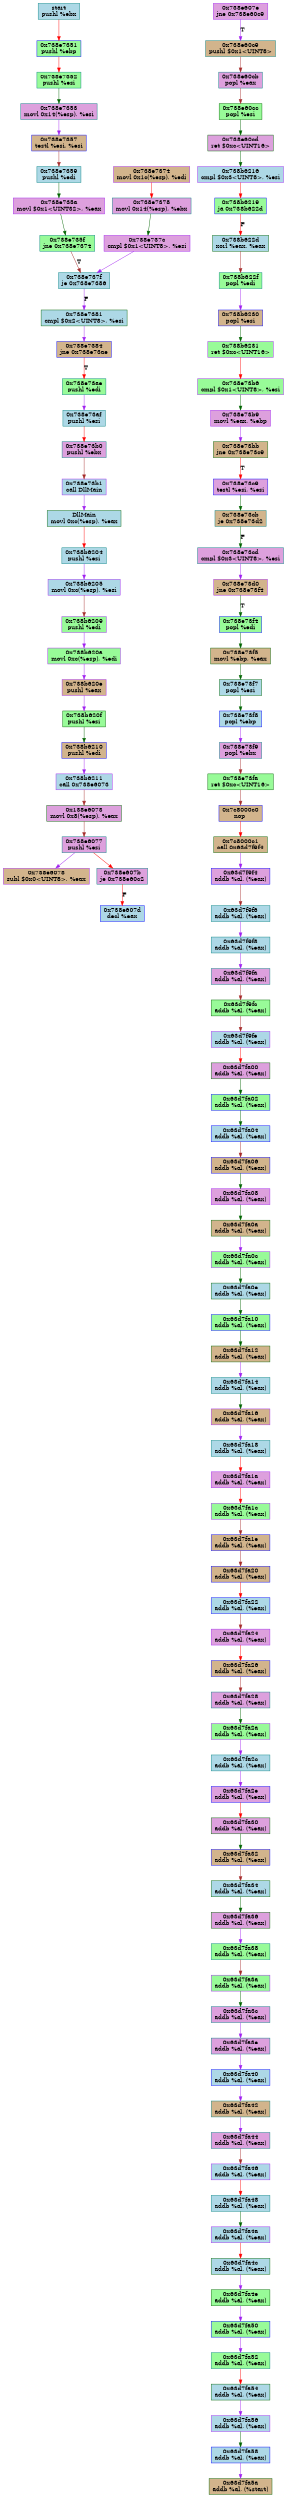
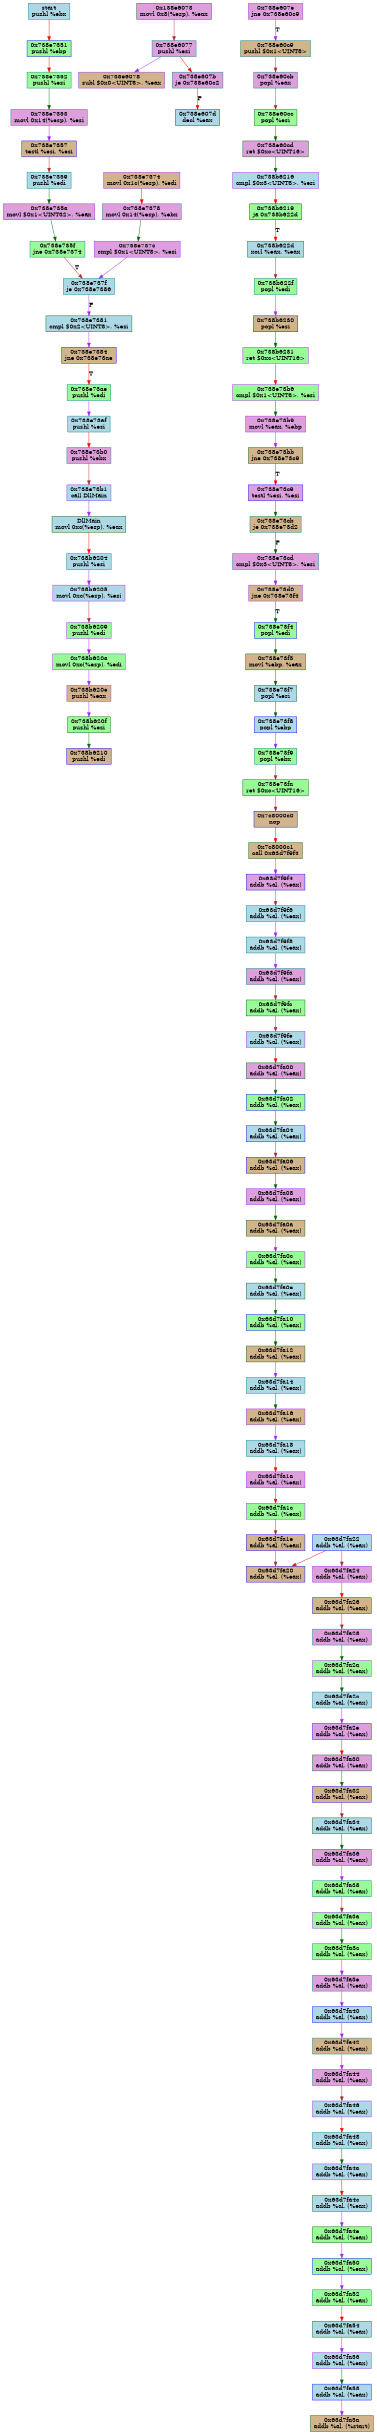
(243, 225) -> (278, 230)
(241, 750) -> (276, 756)
(84, 782) -> none
(241, 1588) -> (311, 1558)
(241, 1745) -> (342, 1682)
(241, 2015) -> (342, 1952)
